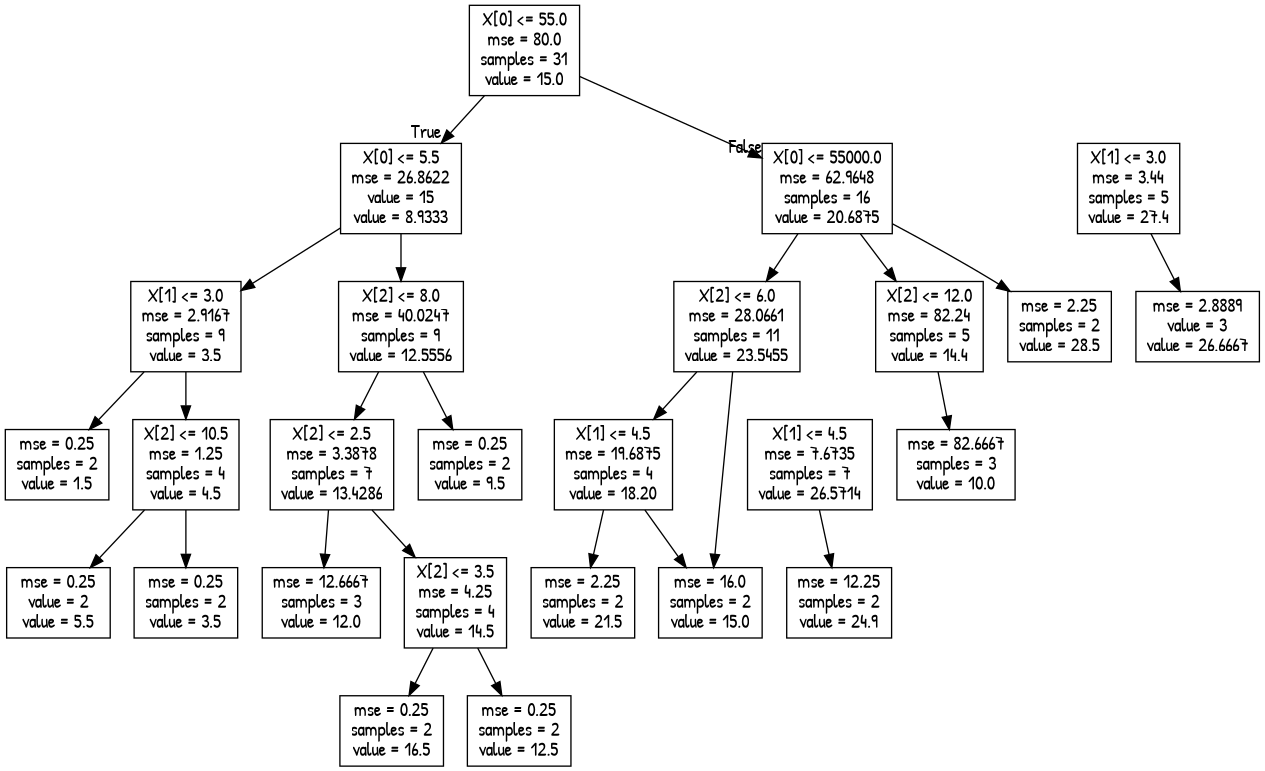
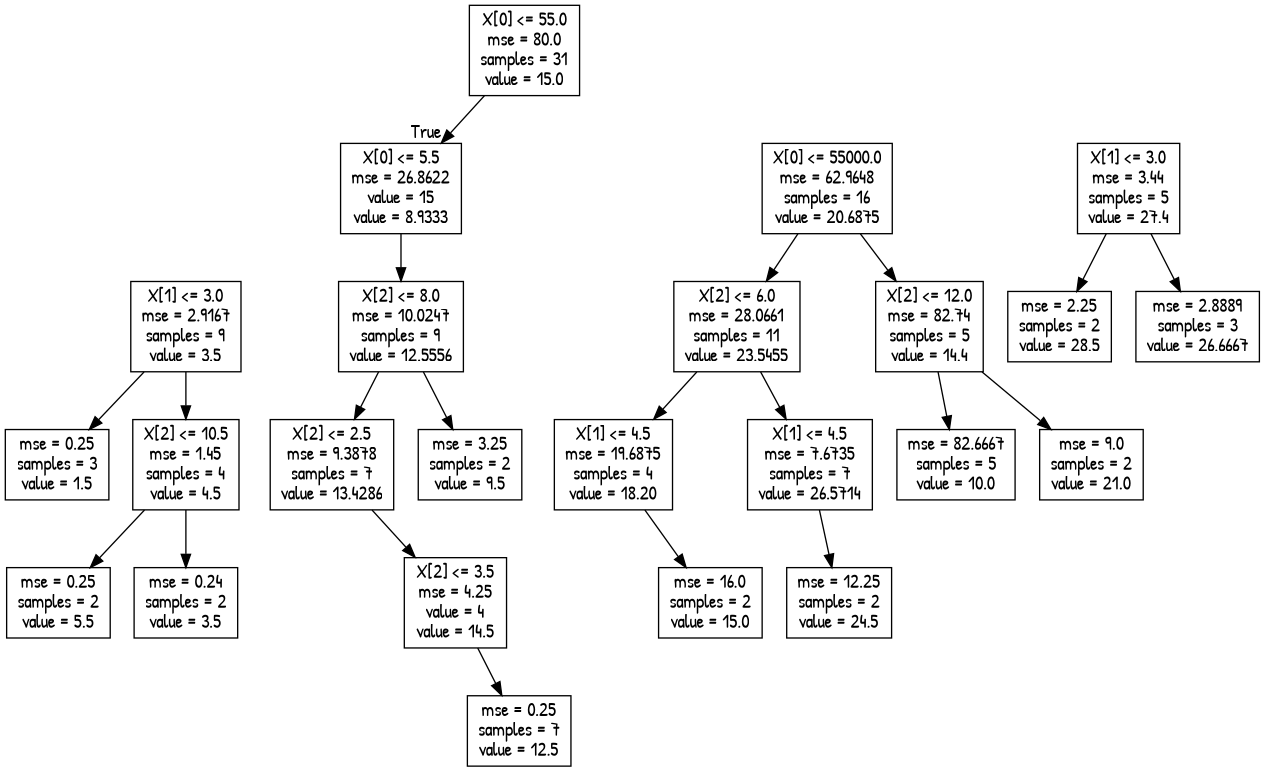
(665, 114) -> none
(946, 253) -> (1095, 257)
(296, 256) -> none
(401, 327) -> (401, 327)
(929, 327) -> (929, 327)
(1198, 327) -> (1198, 327)
(724, 463) -> (770, 390)
(57, 465) -> (57, 465)
(186, 465) -> (186, 465)
(332, 465) -> (332, 465)
(470, 465) -> (470, 465)
(956, 465) -> (956, 465)
none -> (1091, 465)
(58, 603) -> (58, 603)
(186, 603) -> (186, 603)
(321, 603) -> none
(455, 603) -> (455, 603)
(583, 603) -> none
(839, 603) -> (839, 603)
(392, 731) -> none
(519, 731) -> (519, 731)
